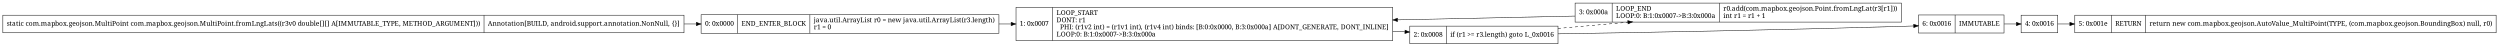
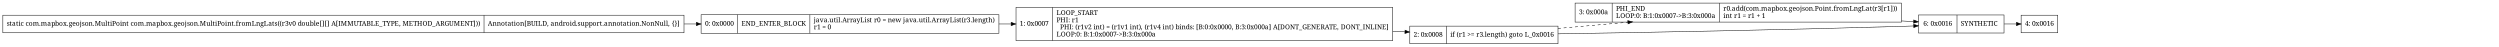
(1634, 9) -> (1631, 9)
(1486, 18) -> (1907, 21)
(1072, 20) -> (1069, 20)
(1980, 24) -> (1979, 24)
(2285, 24) -> none
